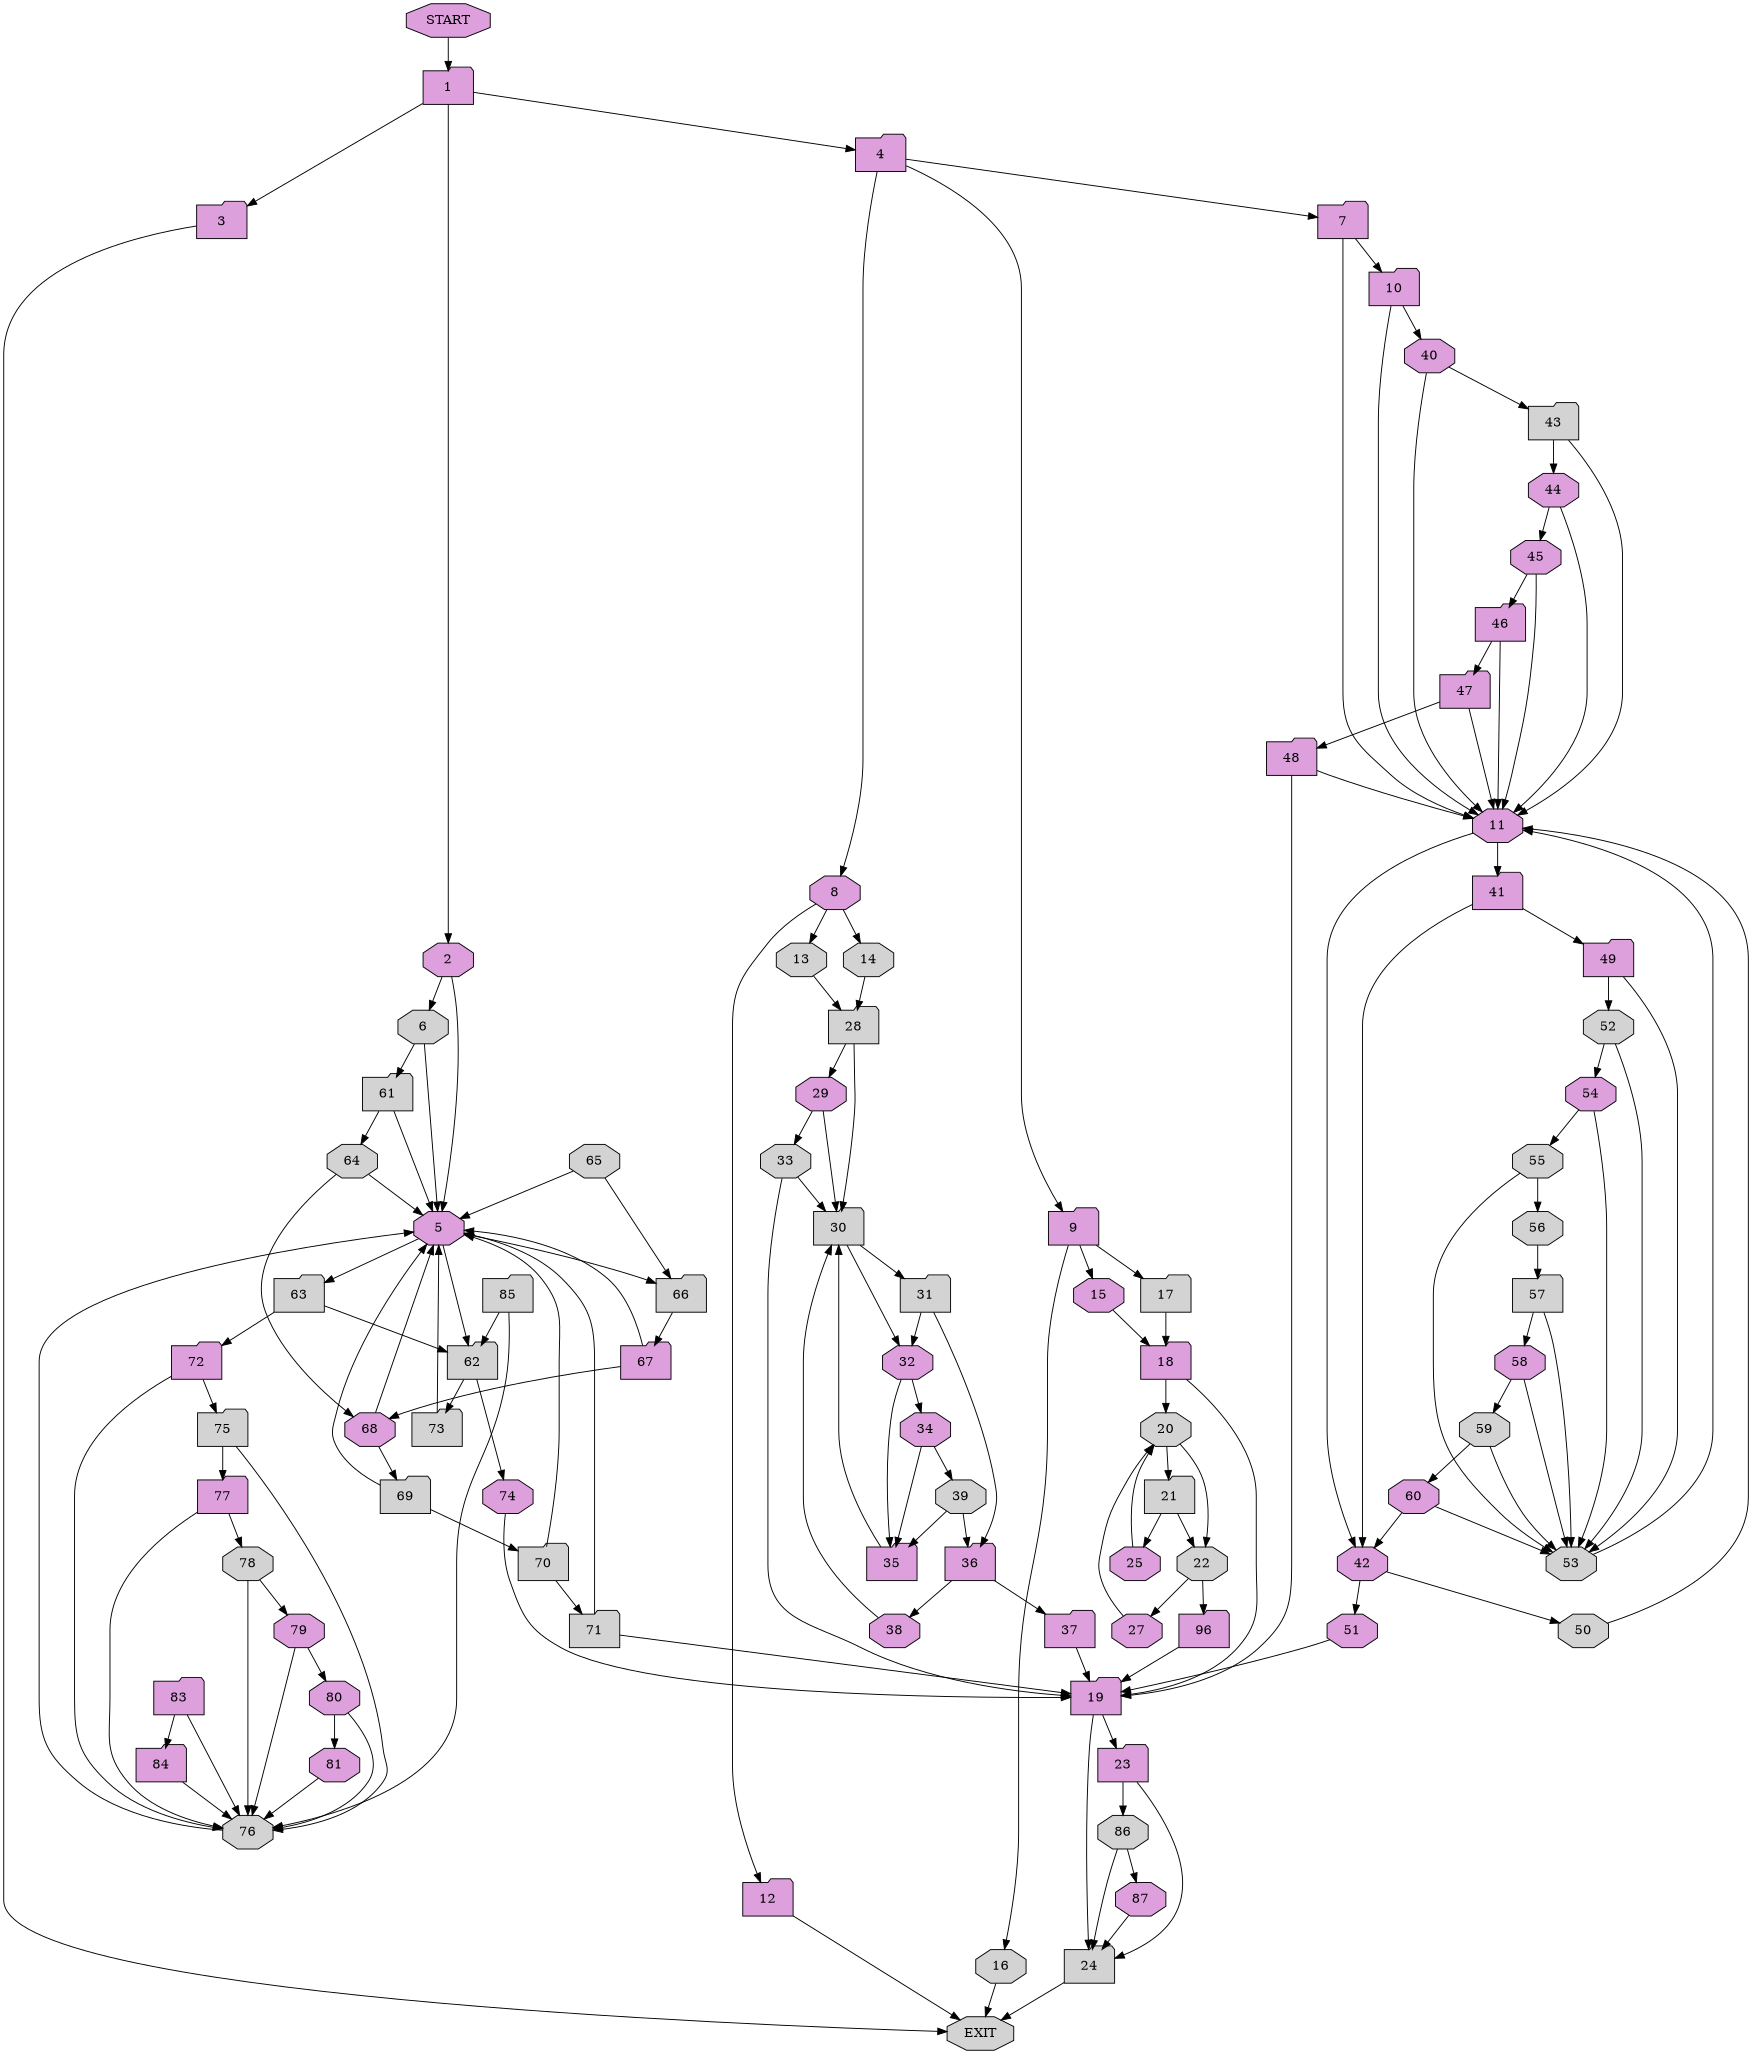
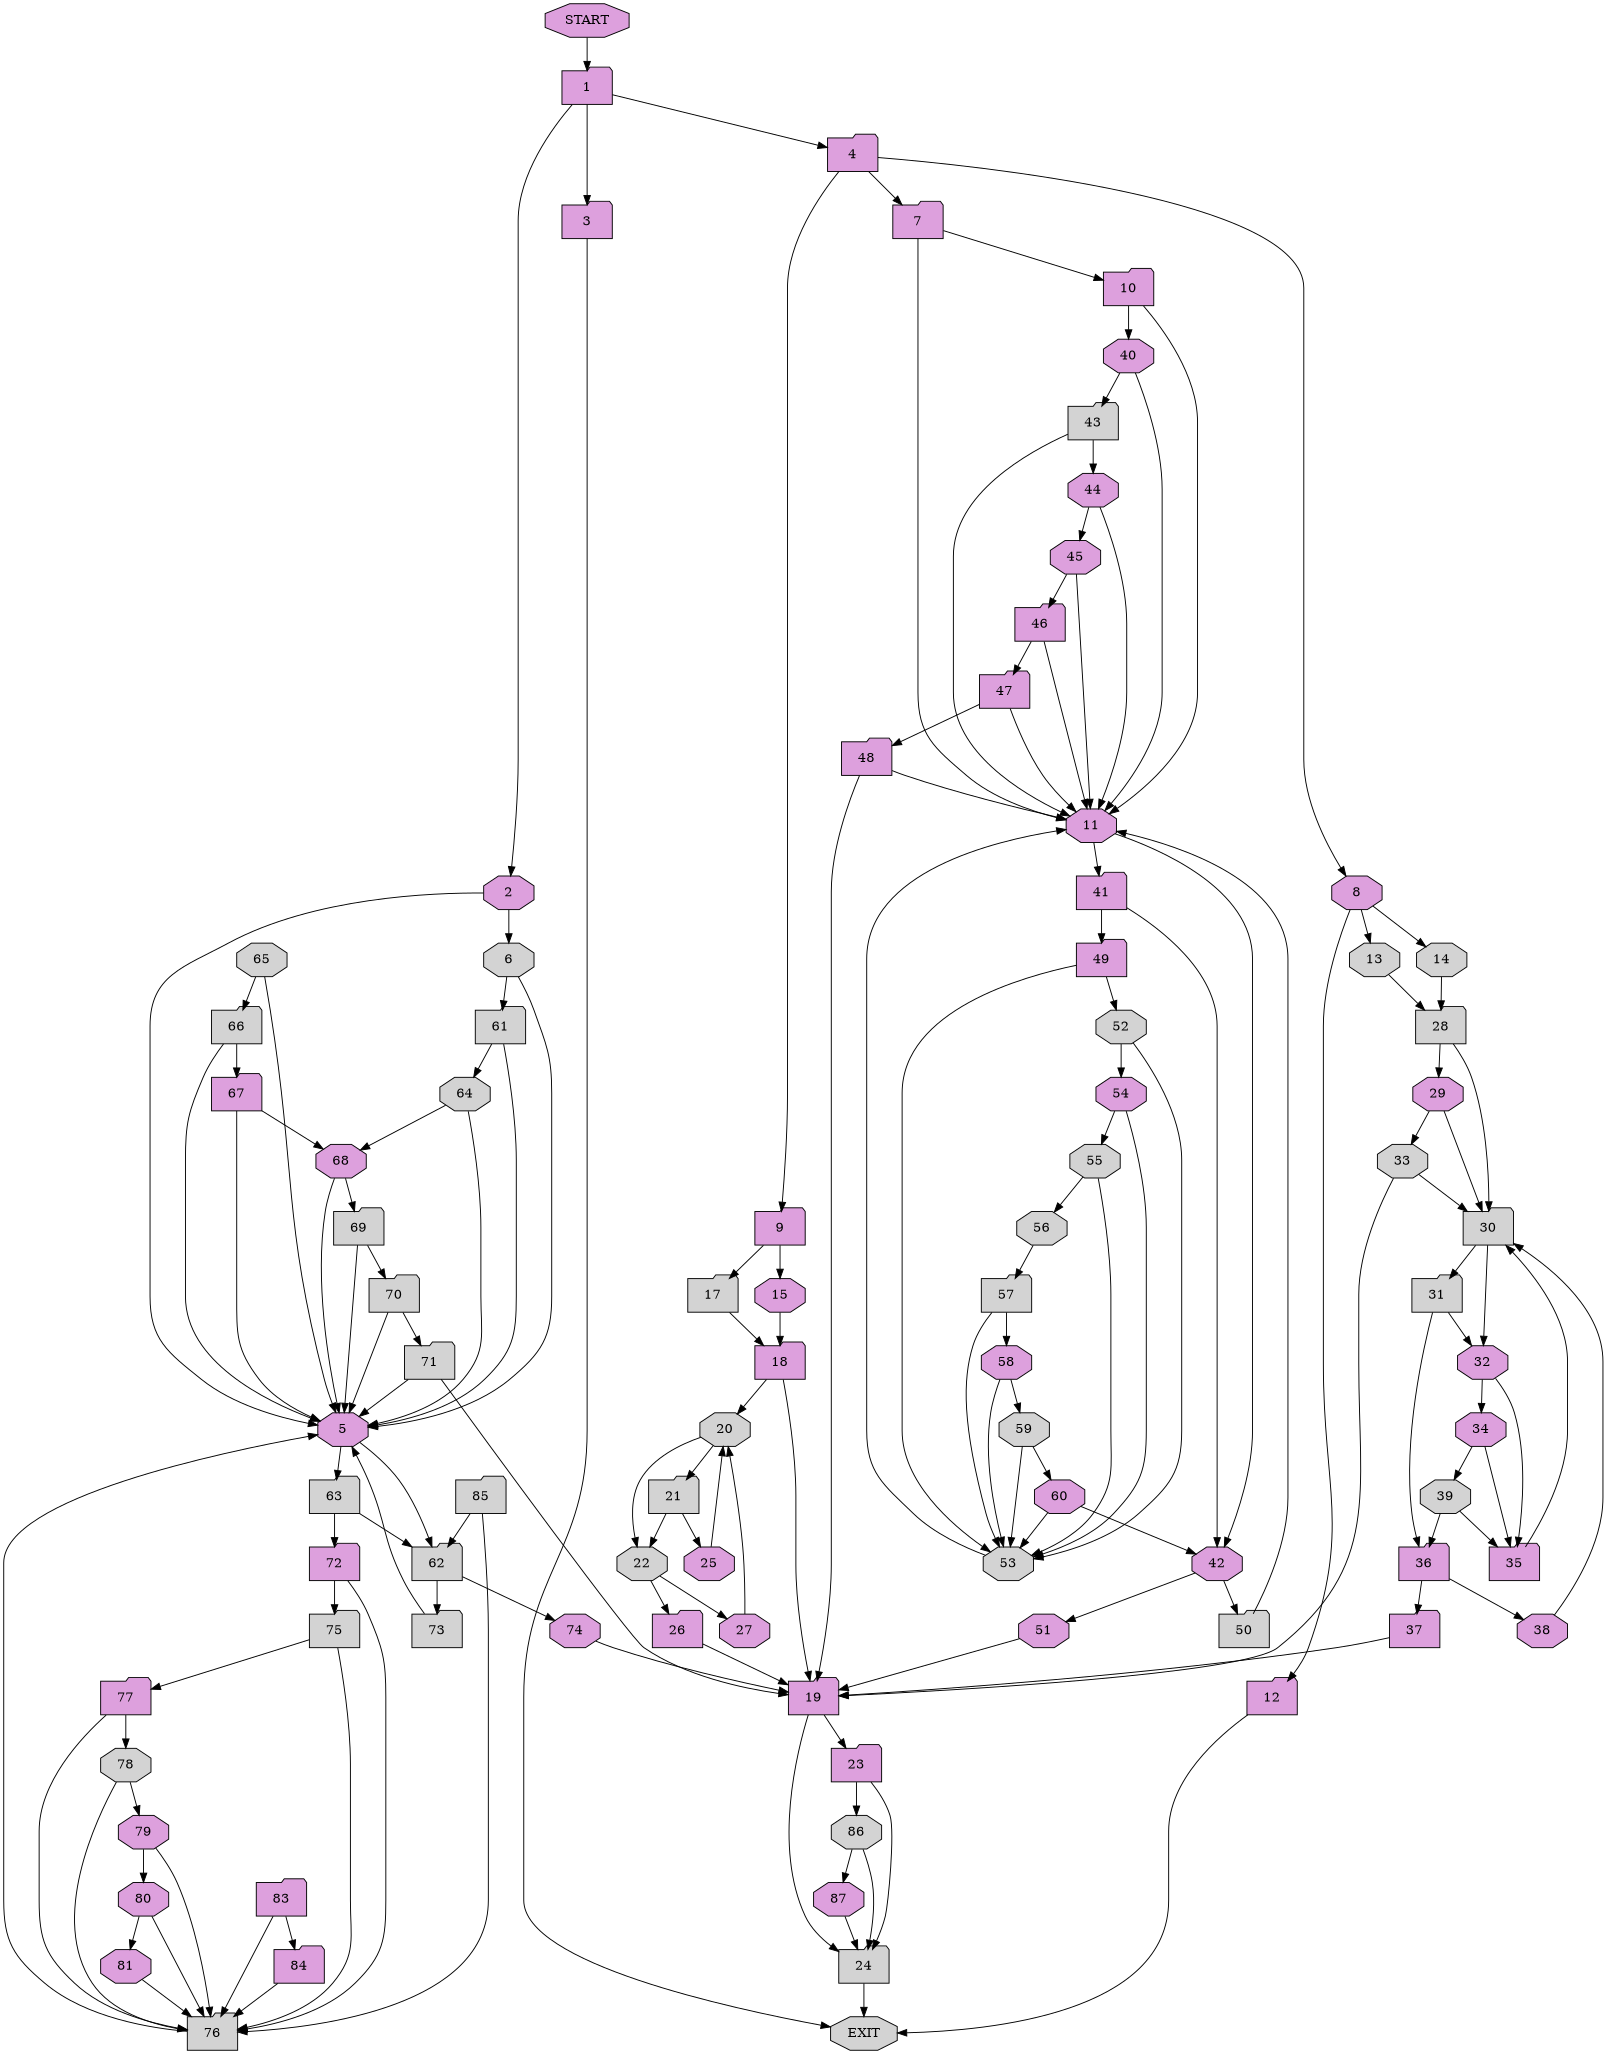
(543, 1251) -> (185, 1258)
(1204, 1631) -> (678, 1631)
(1583, 1631) -> (1244, 1631)
(248, 1832) -> (212, 2034)
(1001, 1966) -> none
